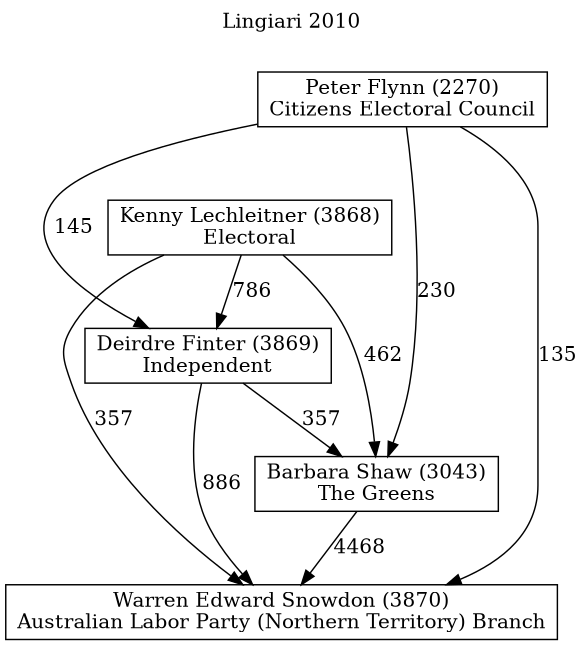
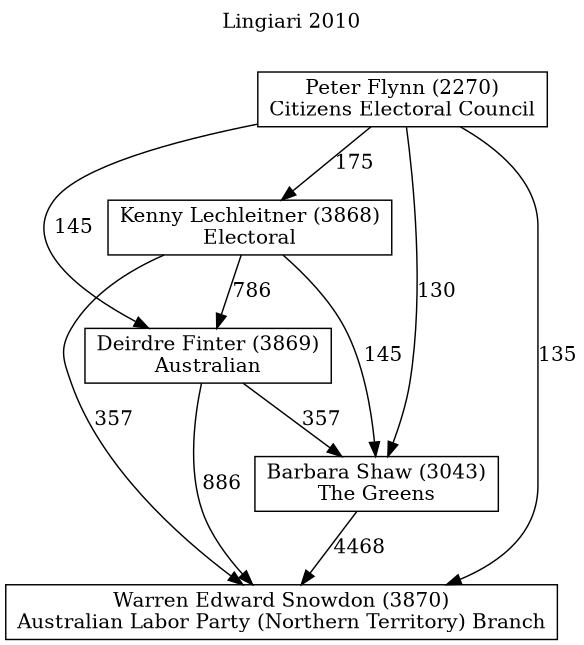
none -> (332, 159)
(437, 292) -> (437, 292)
(208, 356) -> (208, 356)
(384, 356) -> (384, 356)
